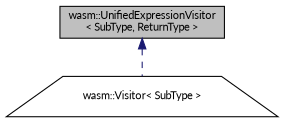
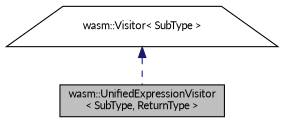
(142, 63) -> (142, 71)
